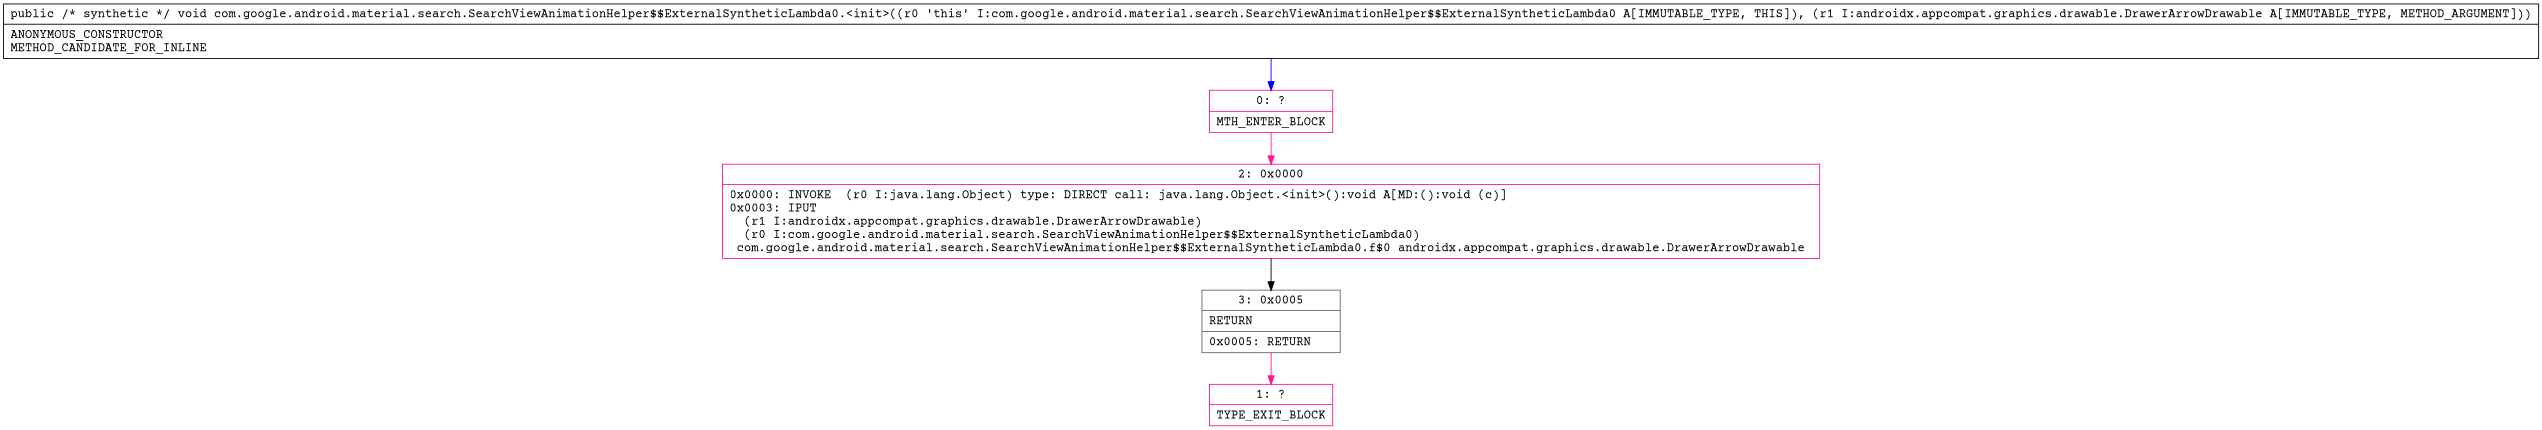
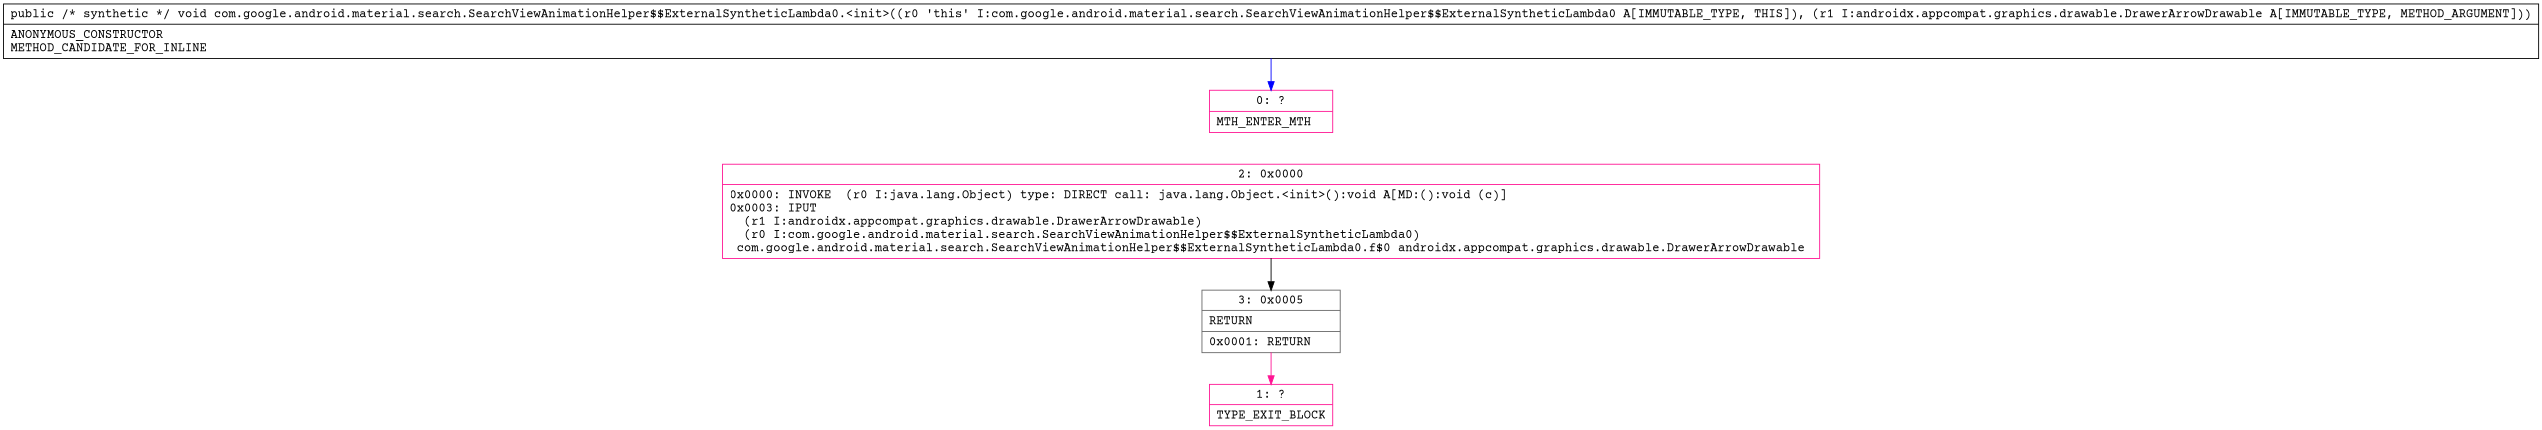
(1271, 122) -> (1264, 122)
(1271, 144) -> none
(1271, 342) -> (1271, 342)
